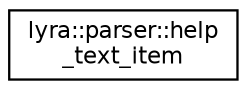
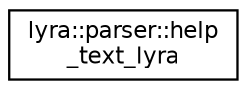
(123, 45) -> (123, 45)
